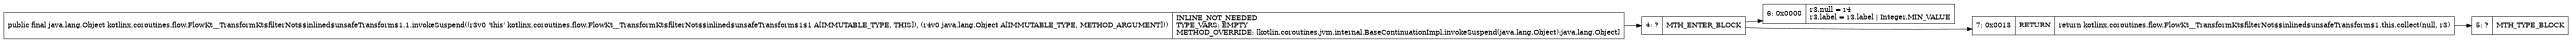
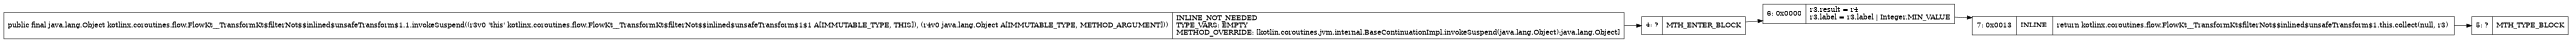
(1831, 10) -> (1834, 10)
(2035, 25) -> (2034, 25)
(1856, 29) -> (1961, 17)
